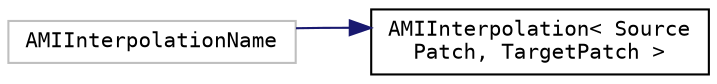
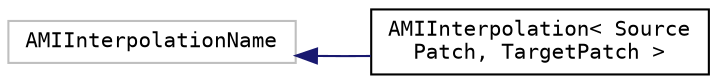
(323, 28) -> (344, 56)
